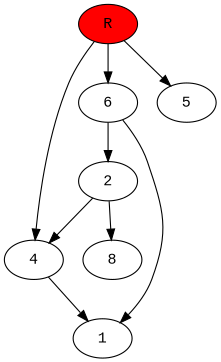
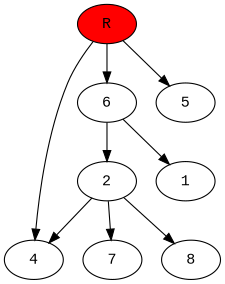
none -> (112, 260)
(64, 295) -> none
